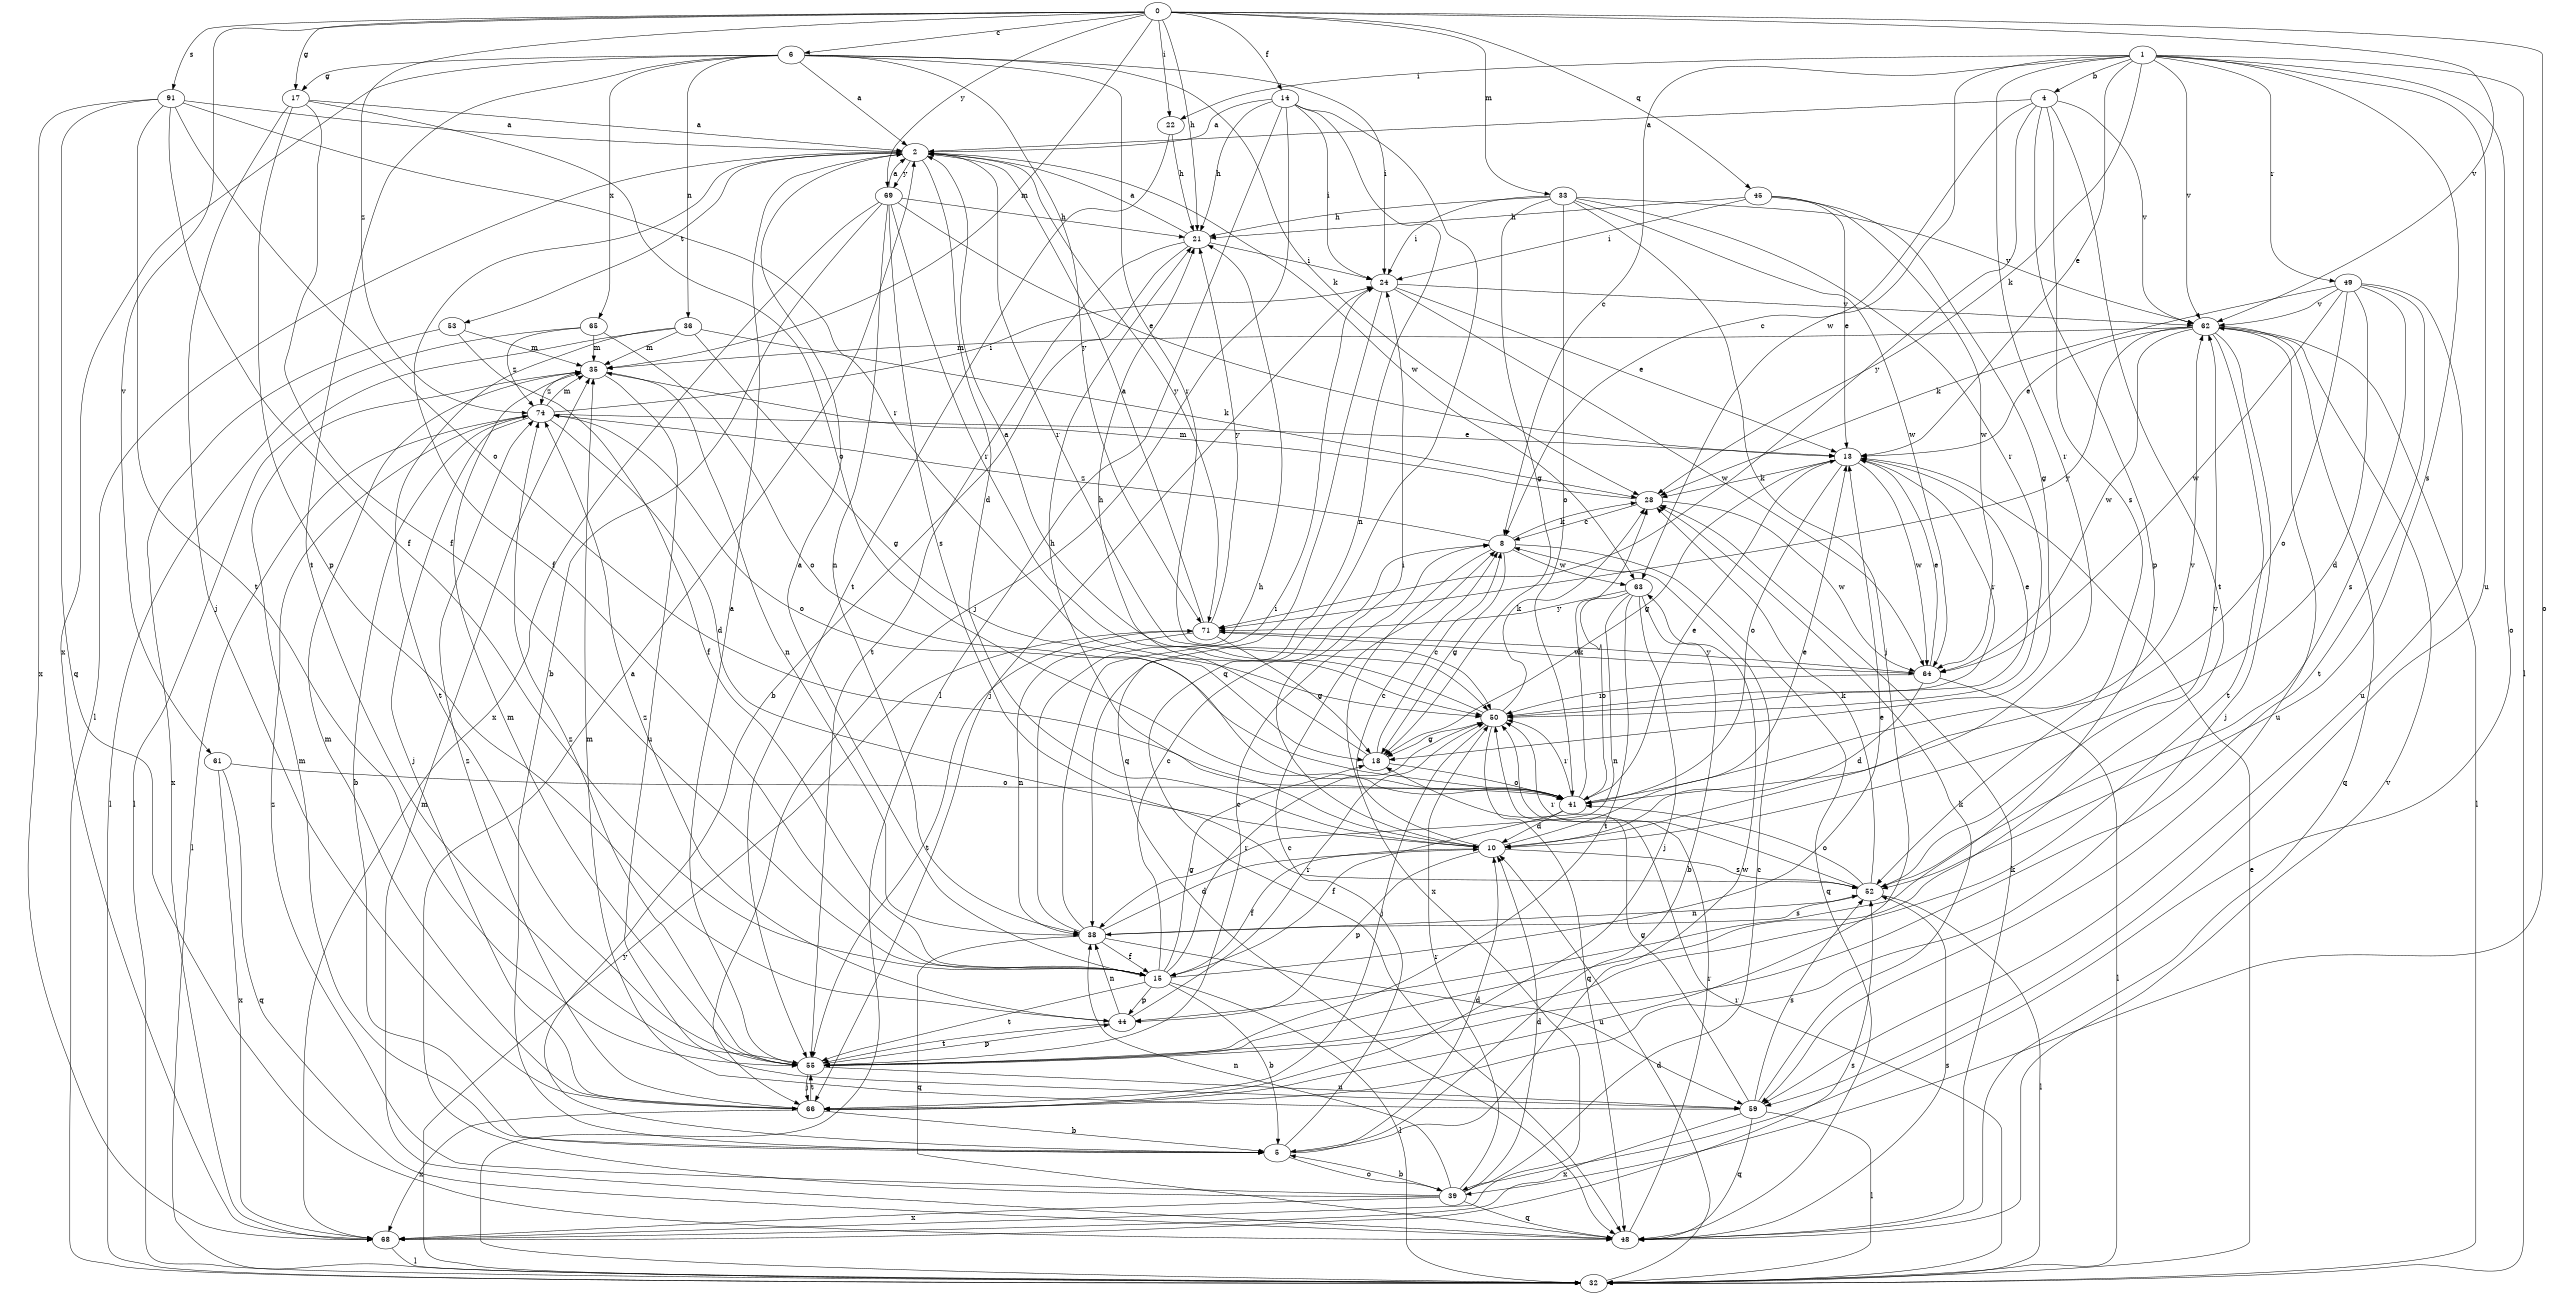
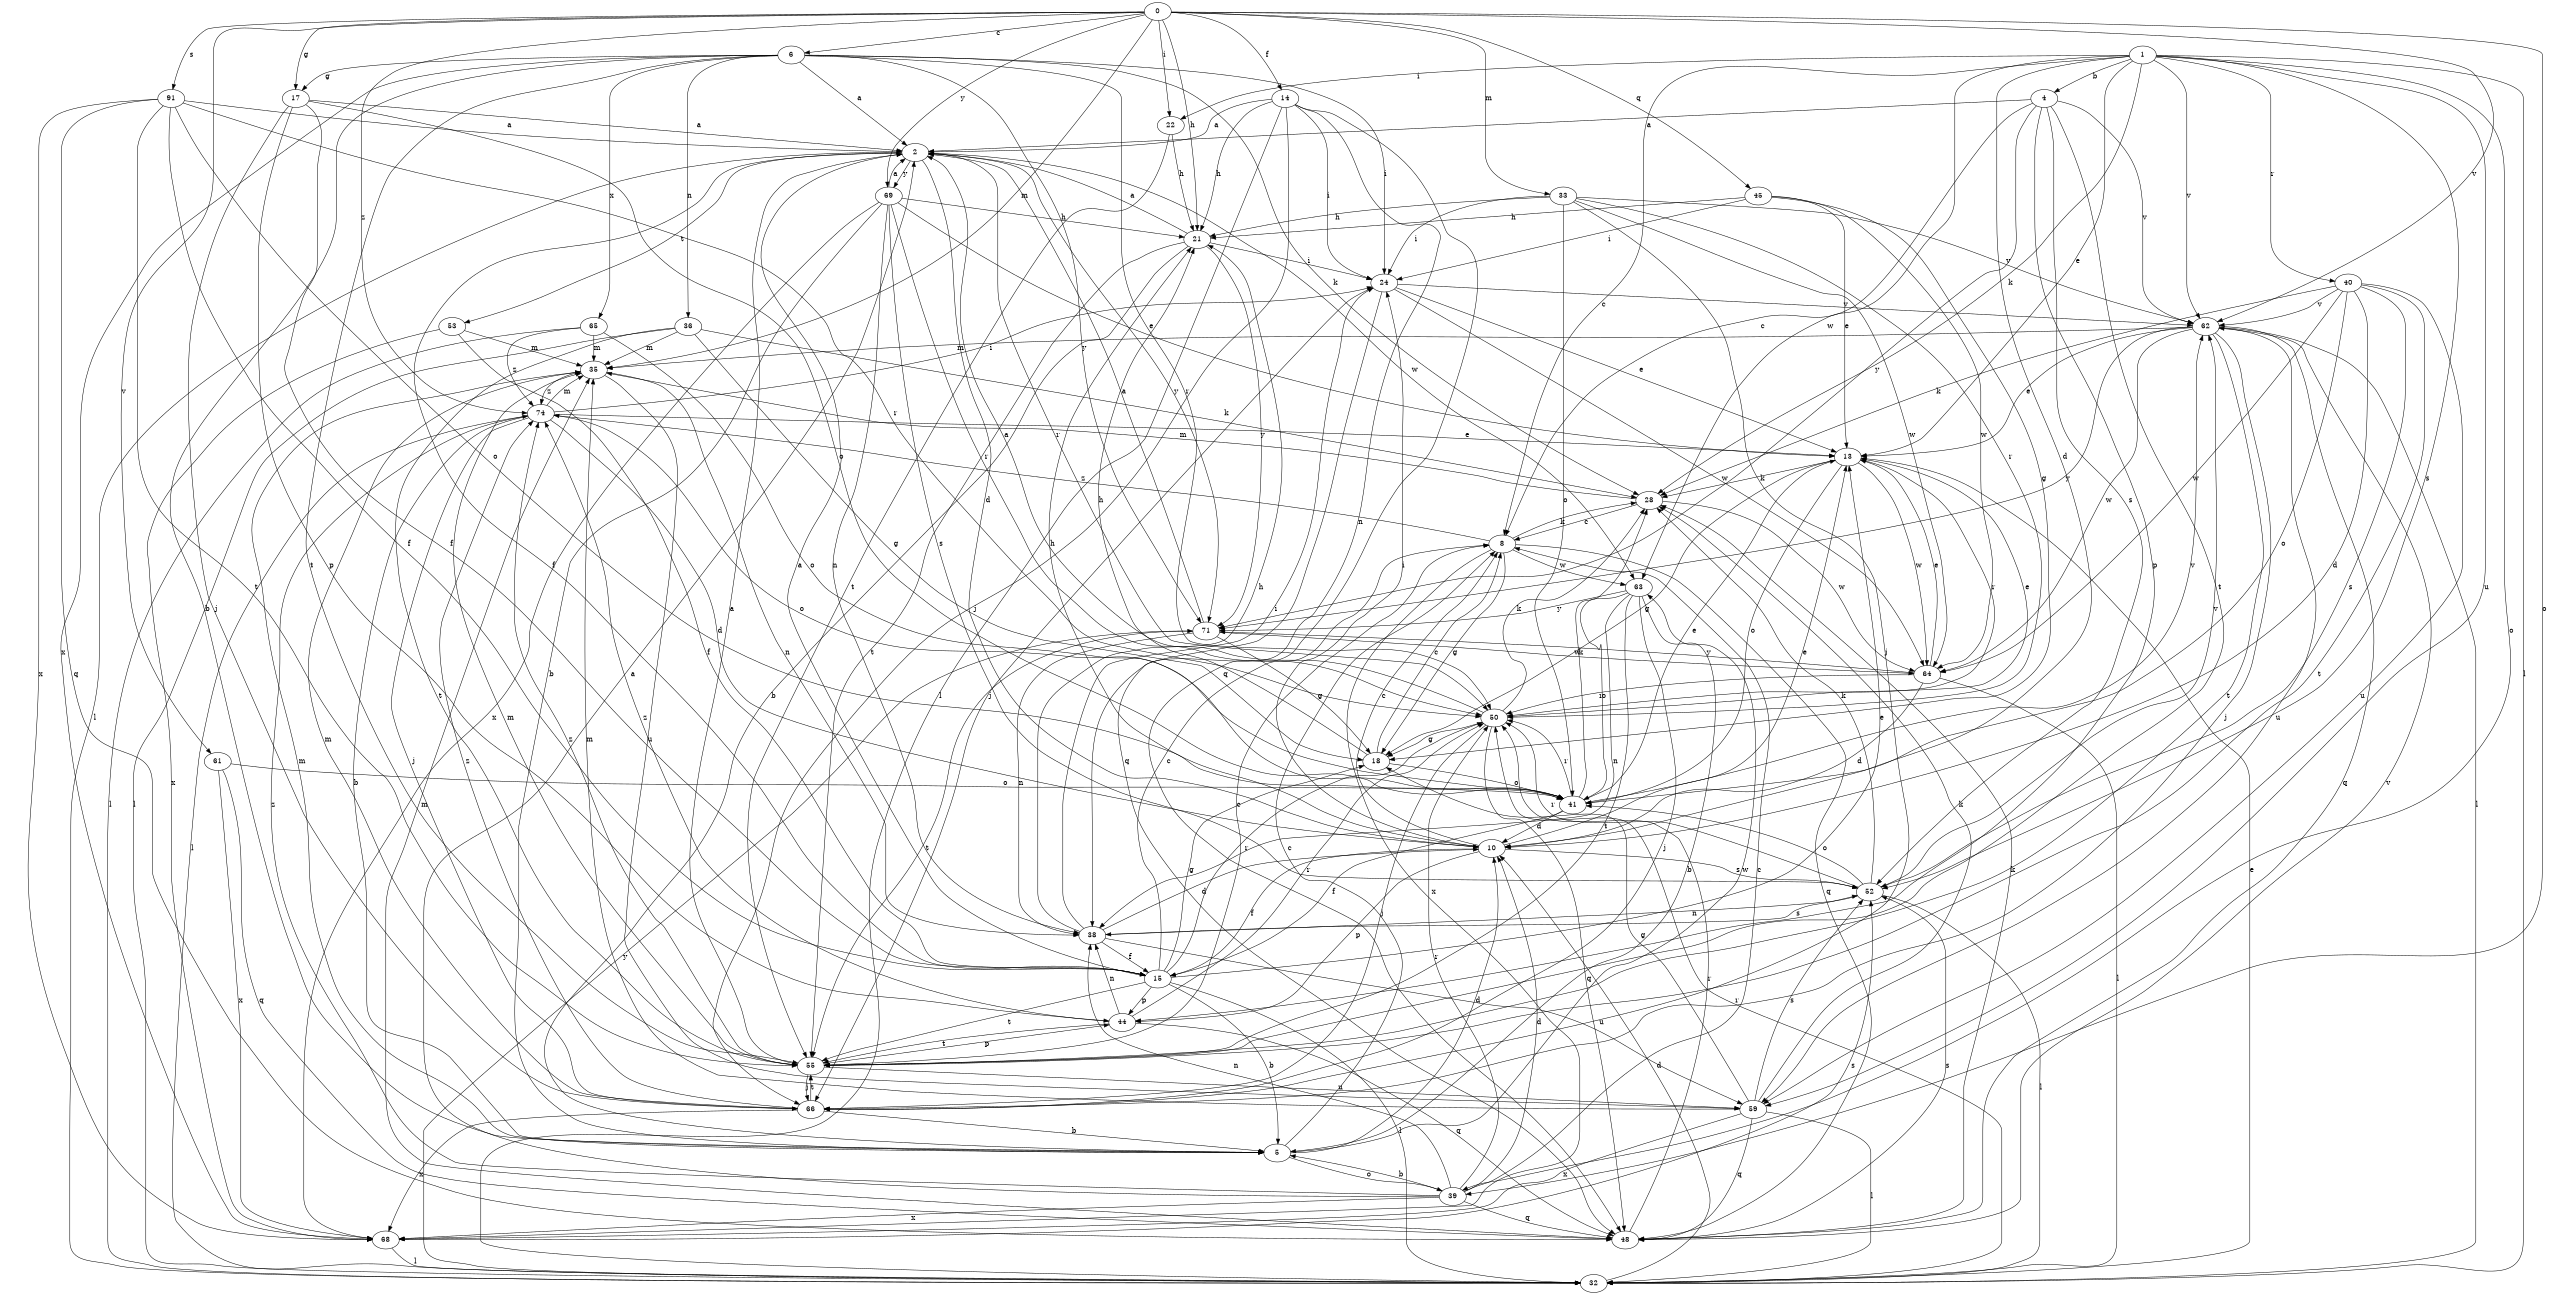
(2348, 283) -> (2348, 283)
(1236, 438) -> (1261, 423)
(2065, 457) -> (2065, 457)
(1539, 491) -> none
none -> (253, 813)
(1089, 1177) -> (1341, 1067)
